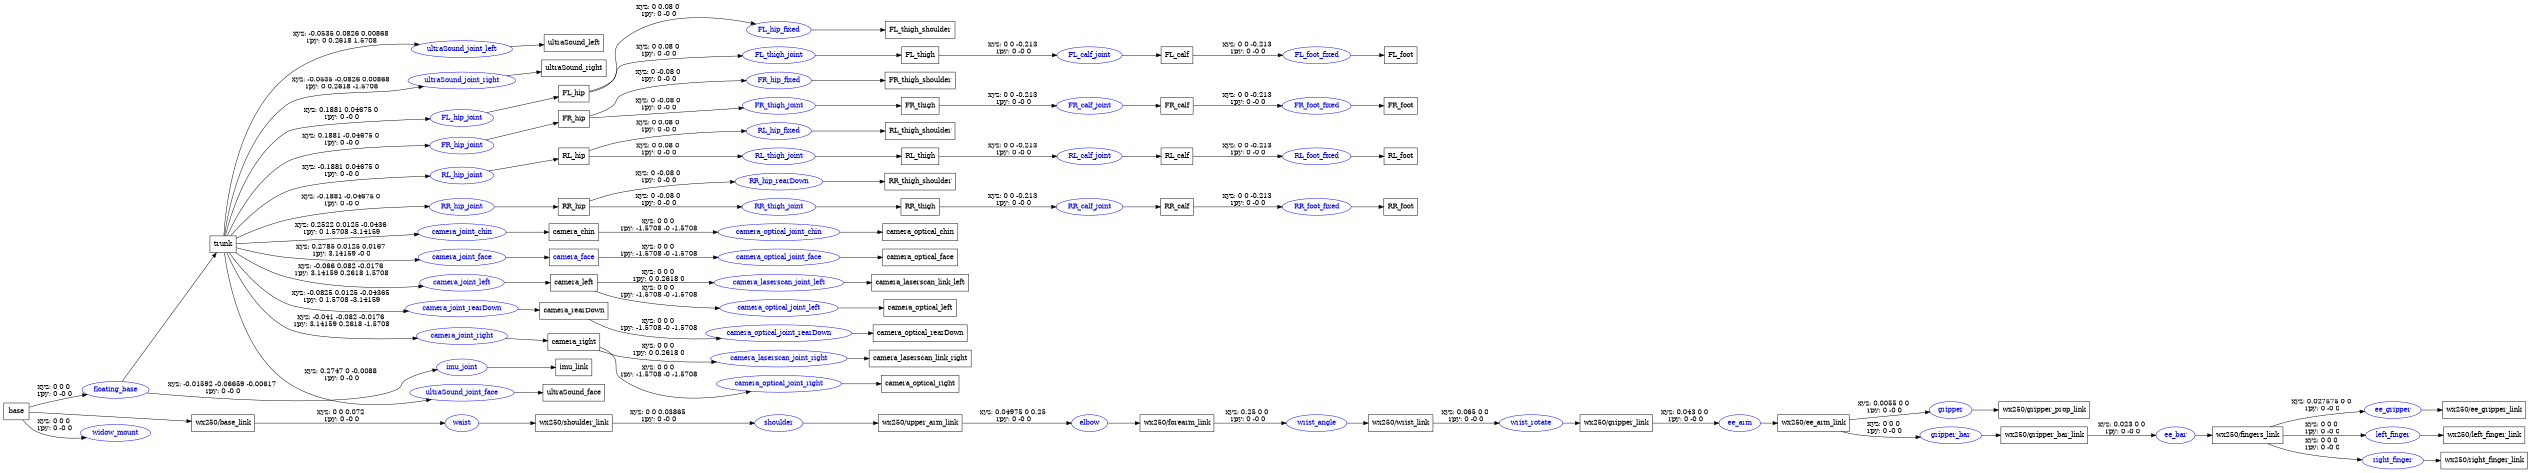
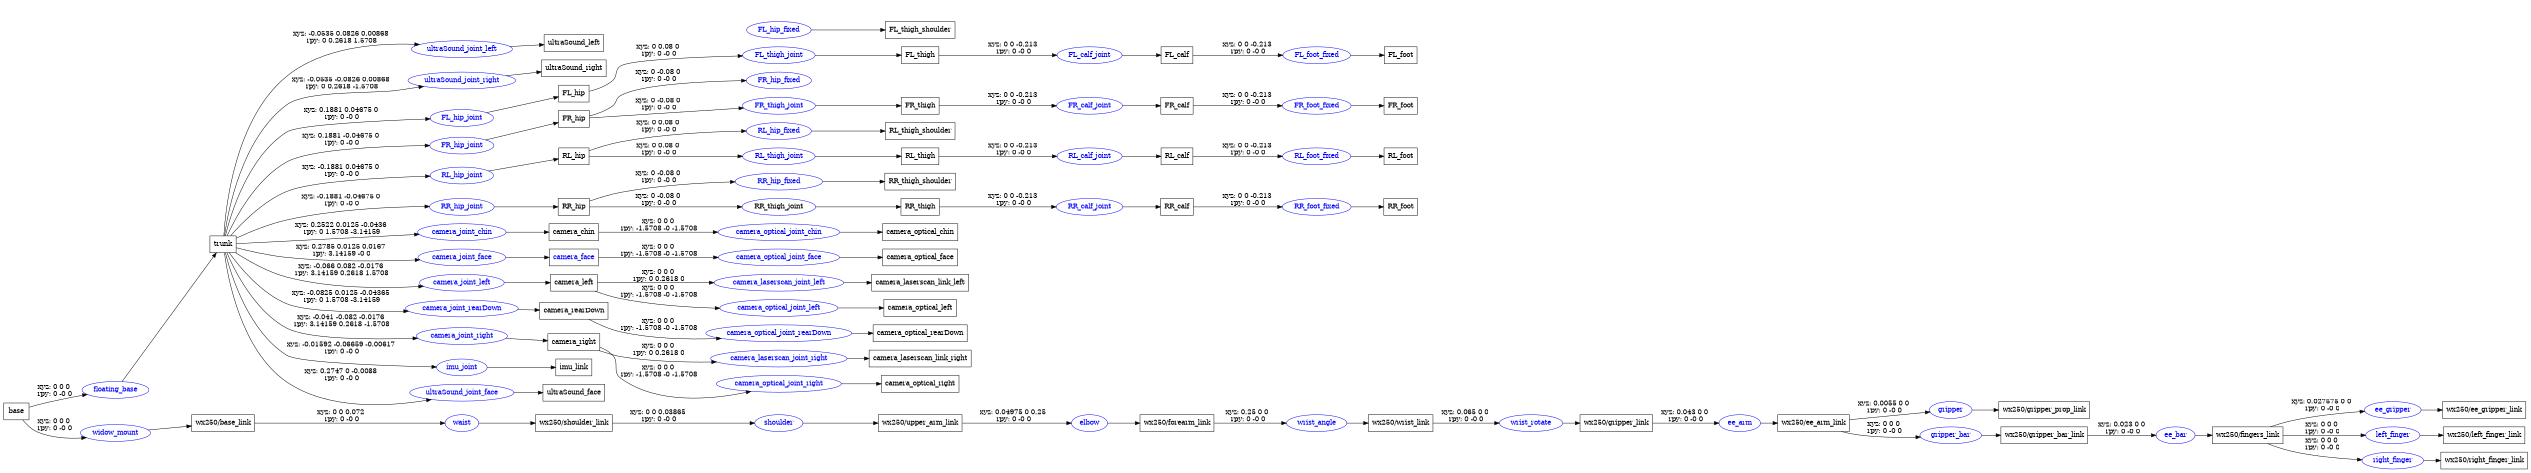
(650, 25) -> none
(920, 81) -> none
(779, 182) -> (779, 182)
(779, 207) -> (779, 207)
(293, 401) -> (298, 358)
(108, 417) -> (168, 428)
